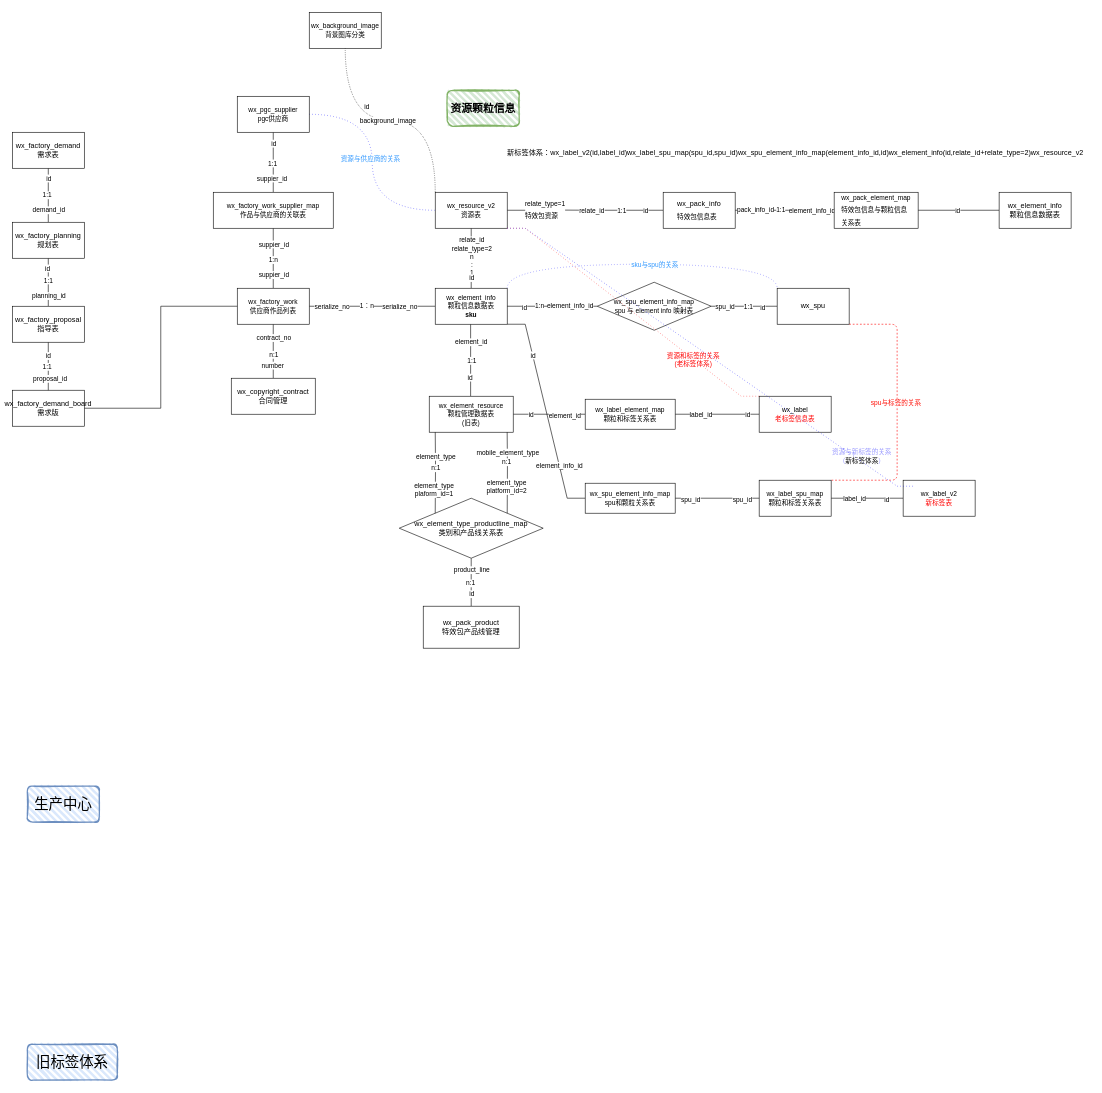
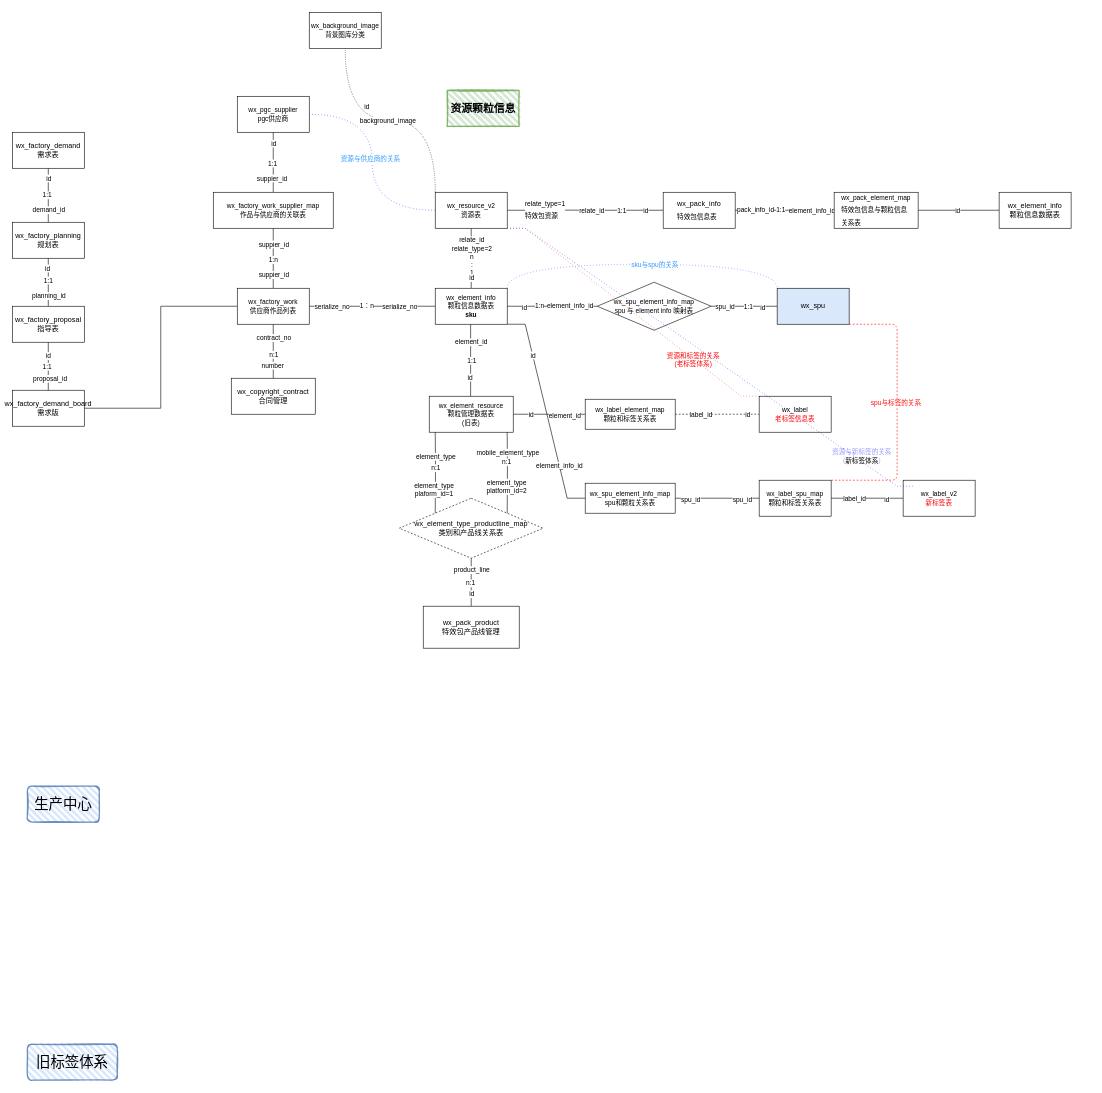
(483, 108) -> (483, 108)
(795, 153) -> none
(813, 306) -> (813, 306)
(735, 414) -> (735, 414)
(471, 528) -> (471, 528)
